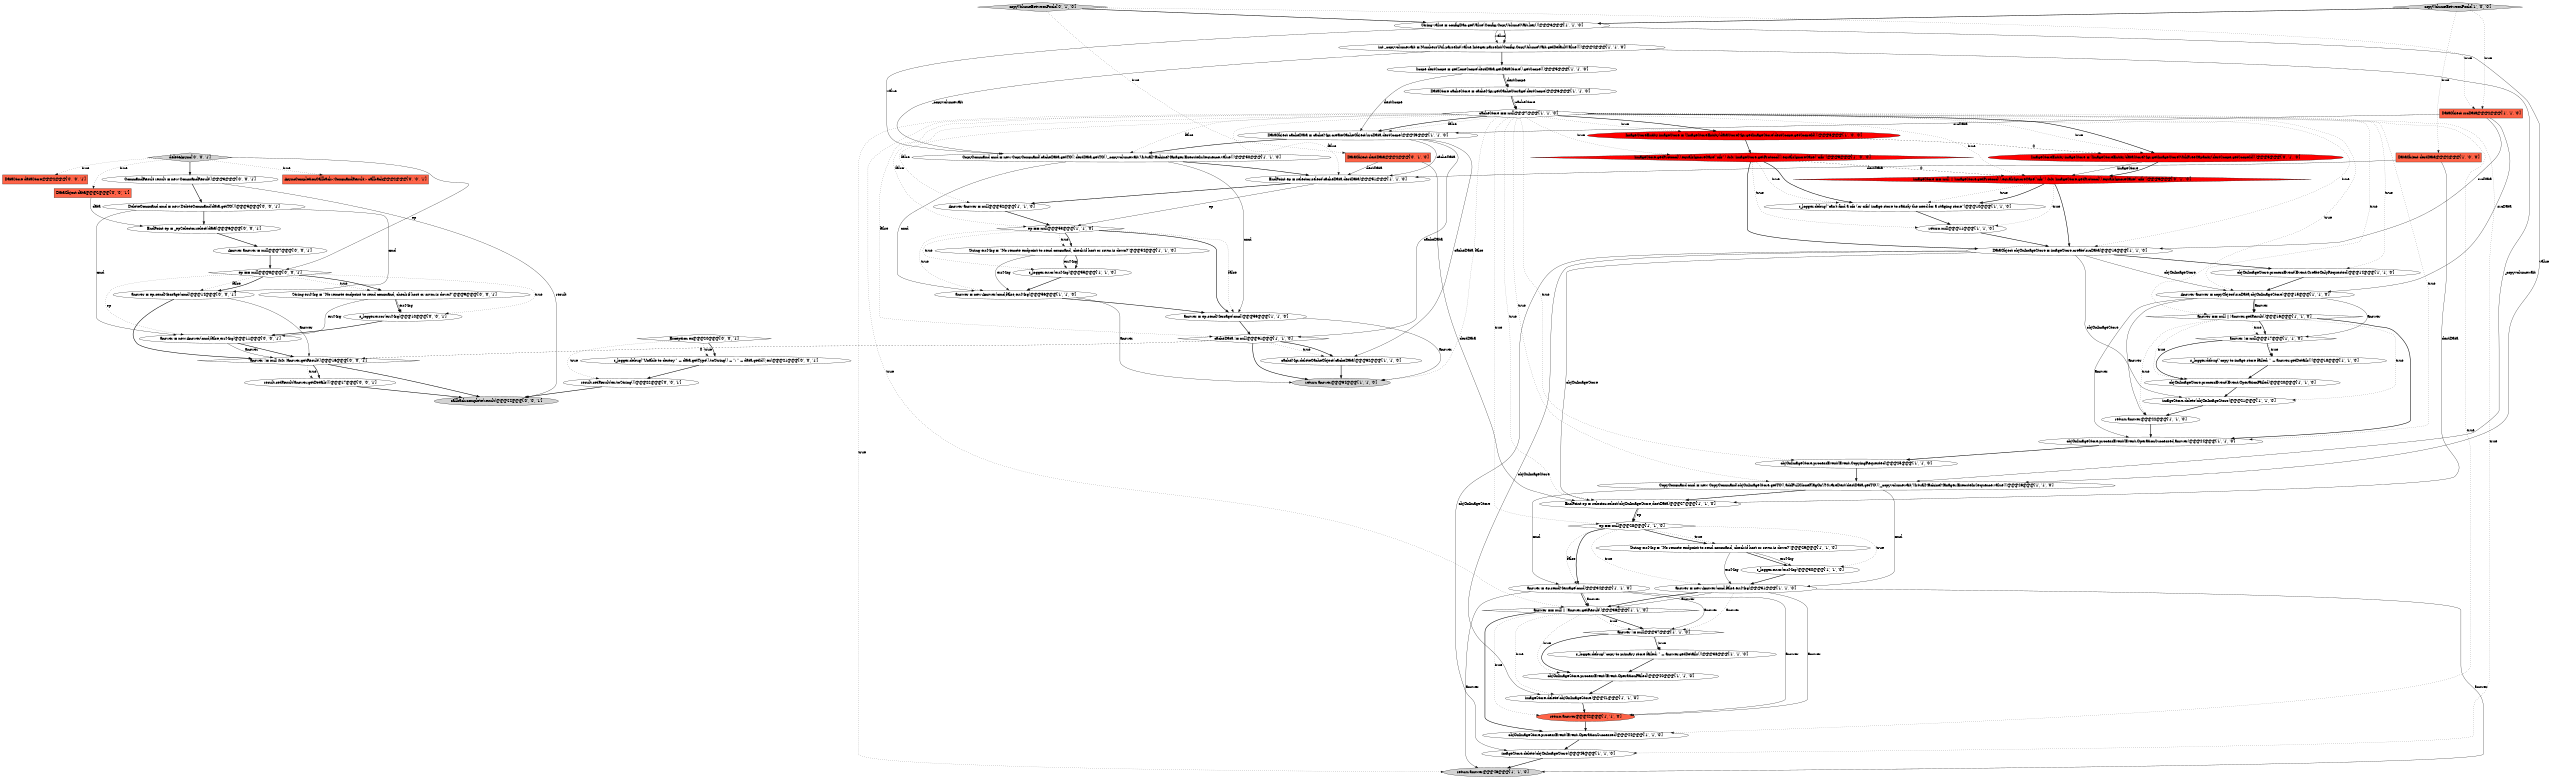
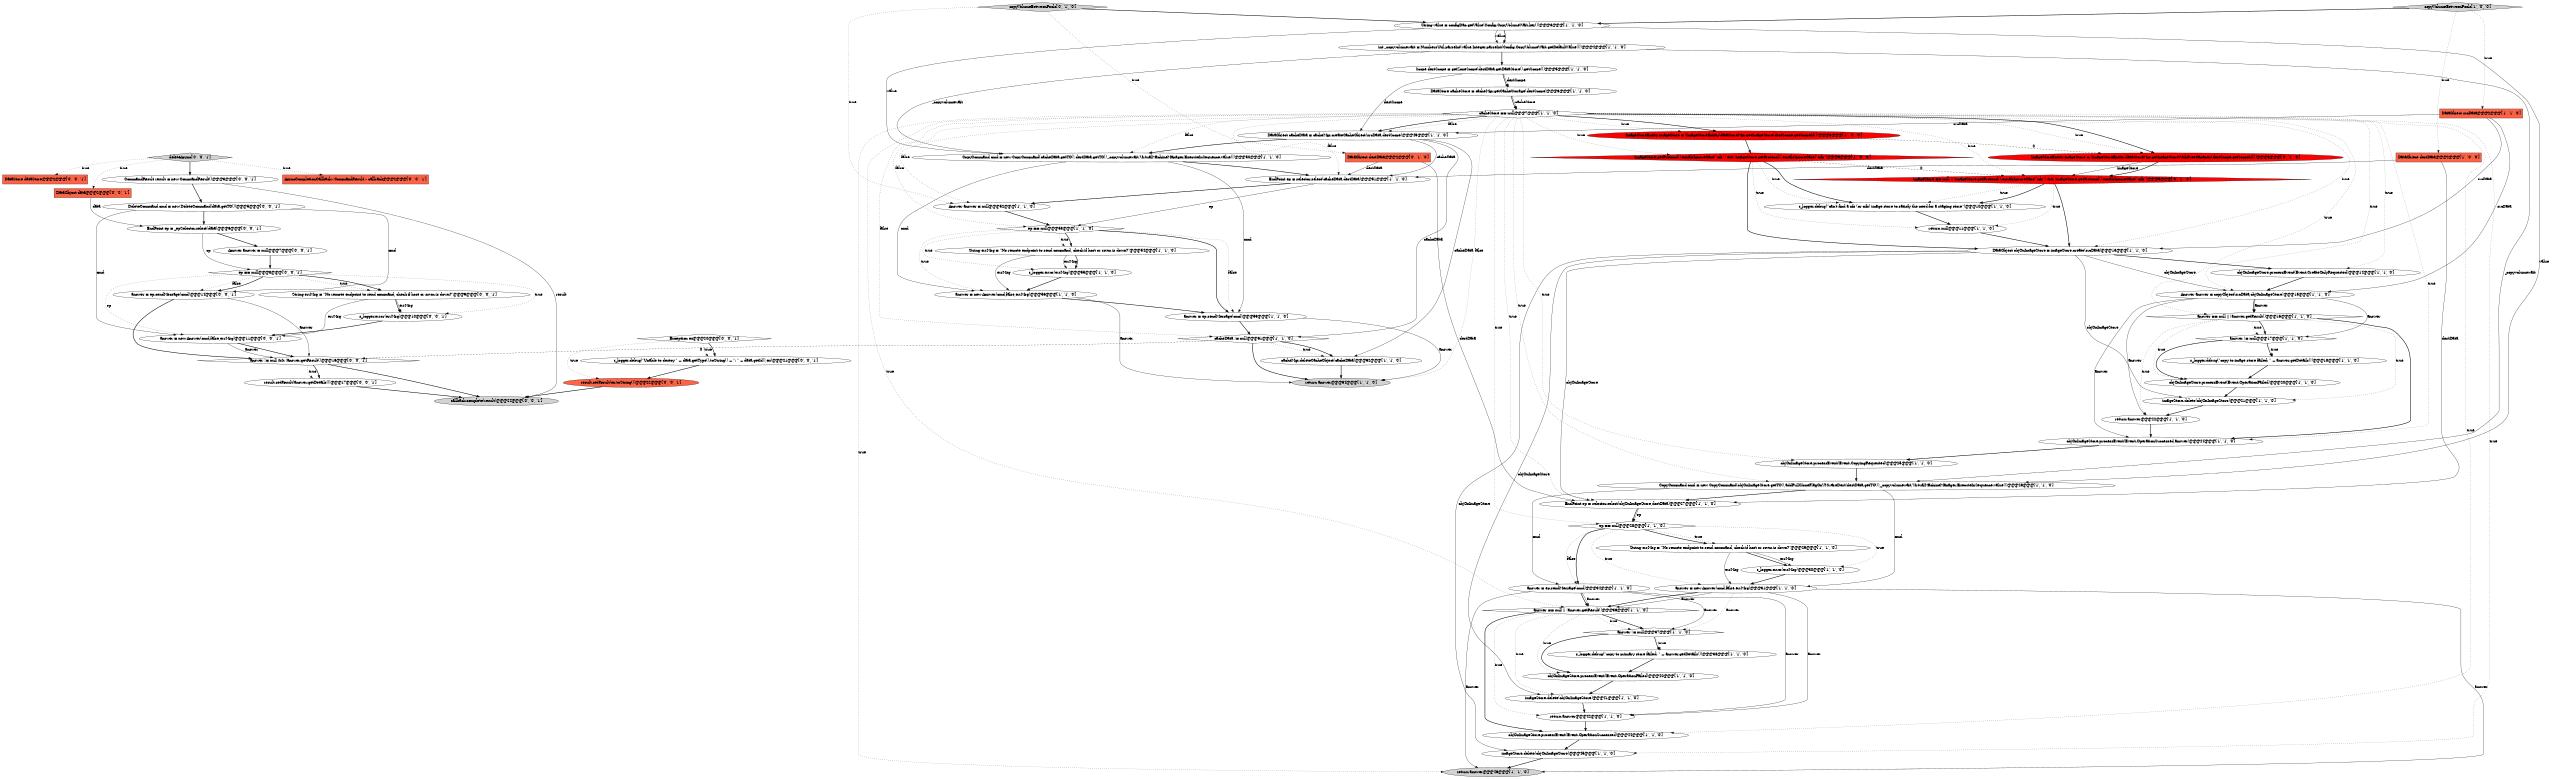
(1772, 19) -> (849, 81)
(448, 182) -> (215, 261)
(631, 383) -> (631, 383)
(1586, 717) -> (1586, 717)
